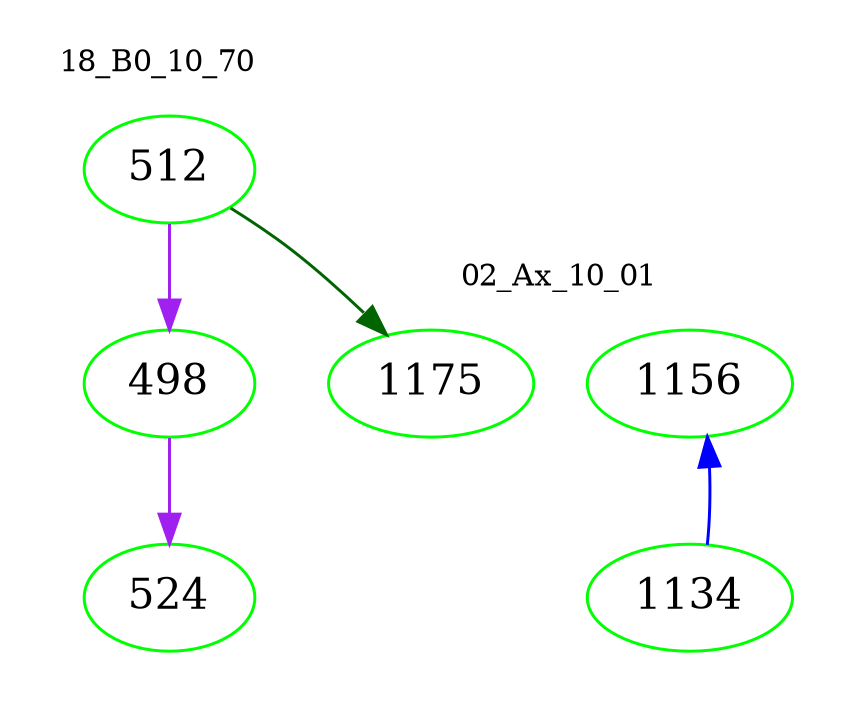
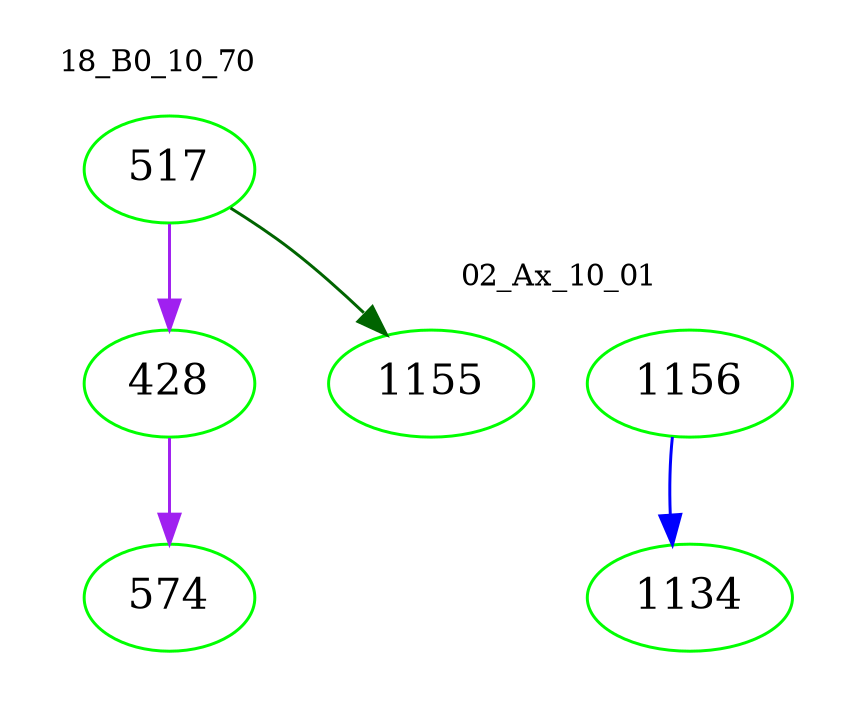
(169, 169) -> (169, 169)
(169, 384) -> (169, 384)
(431, 384) -> (431, 384)
(710, 506) -> (670, 476)
(169, 598) -> (169, 598)
